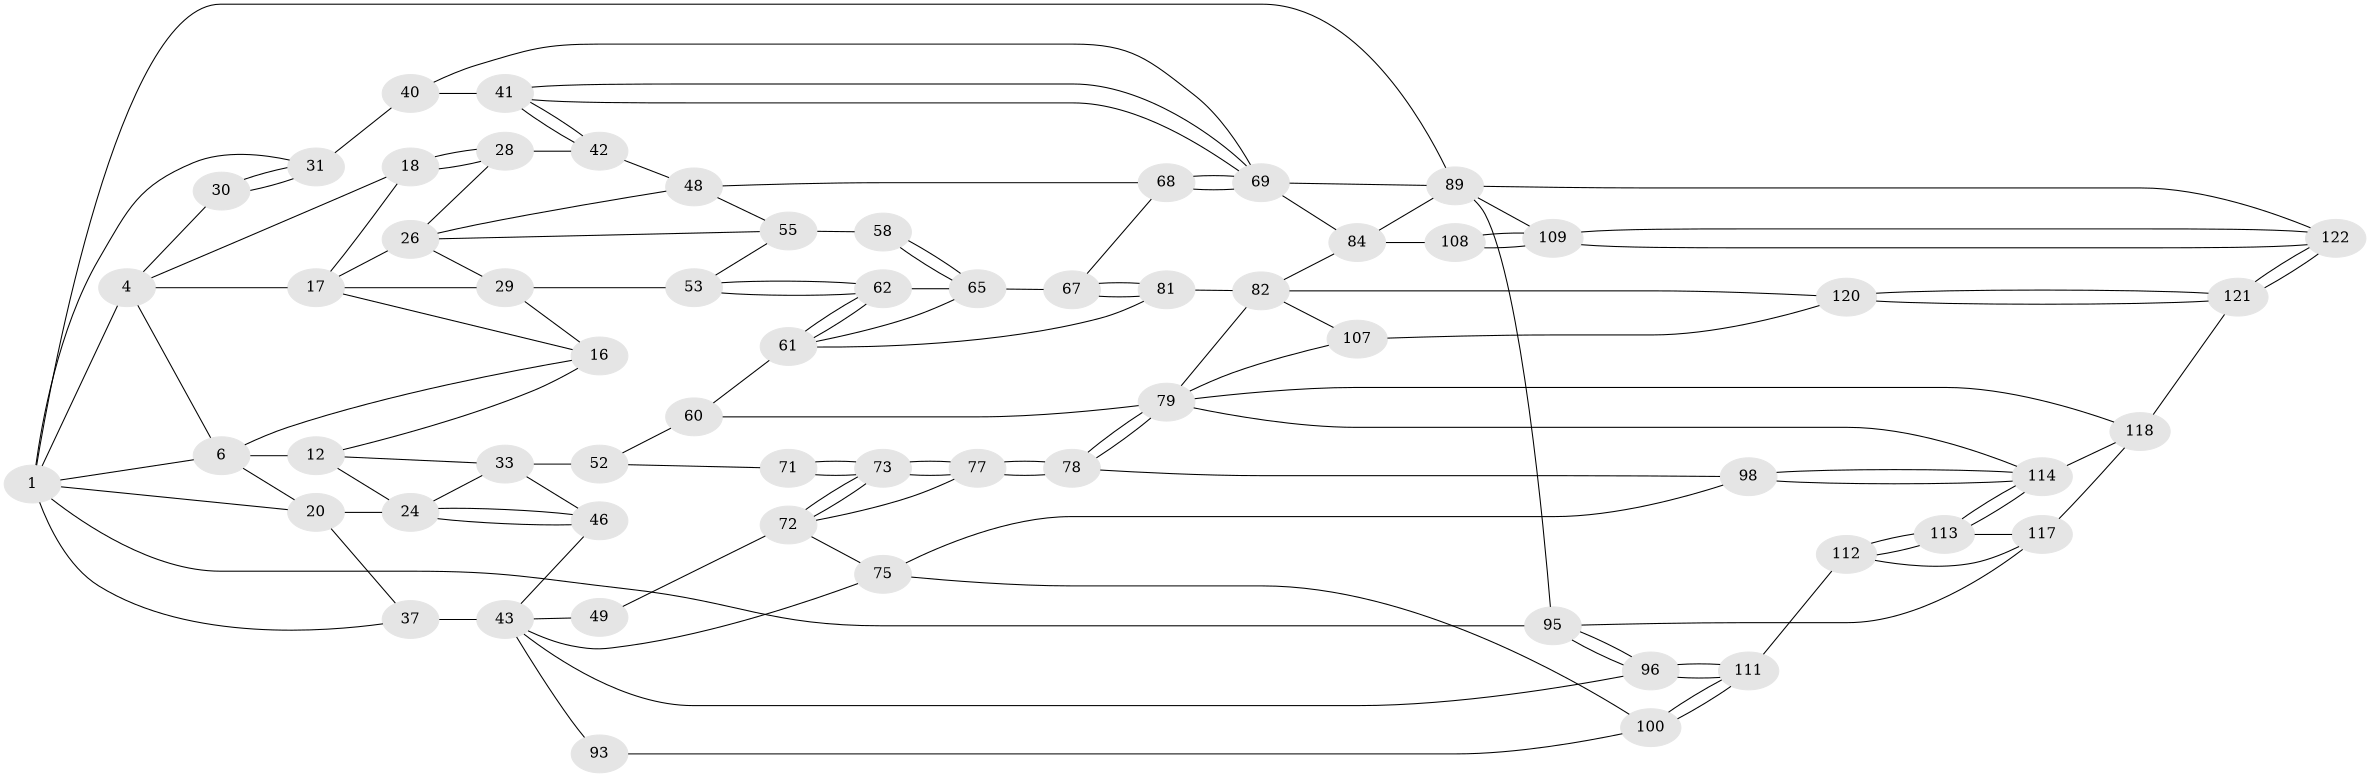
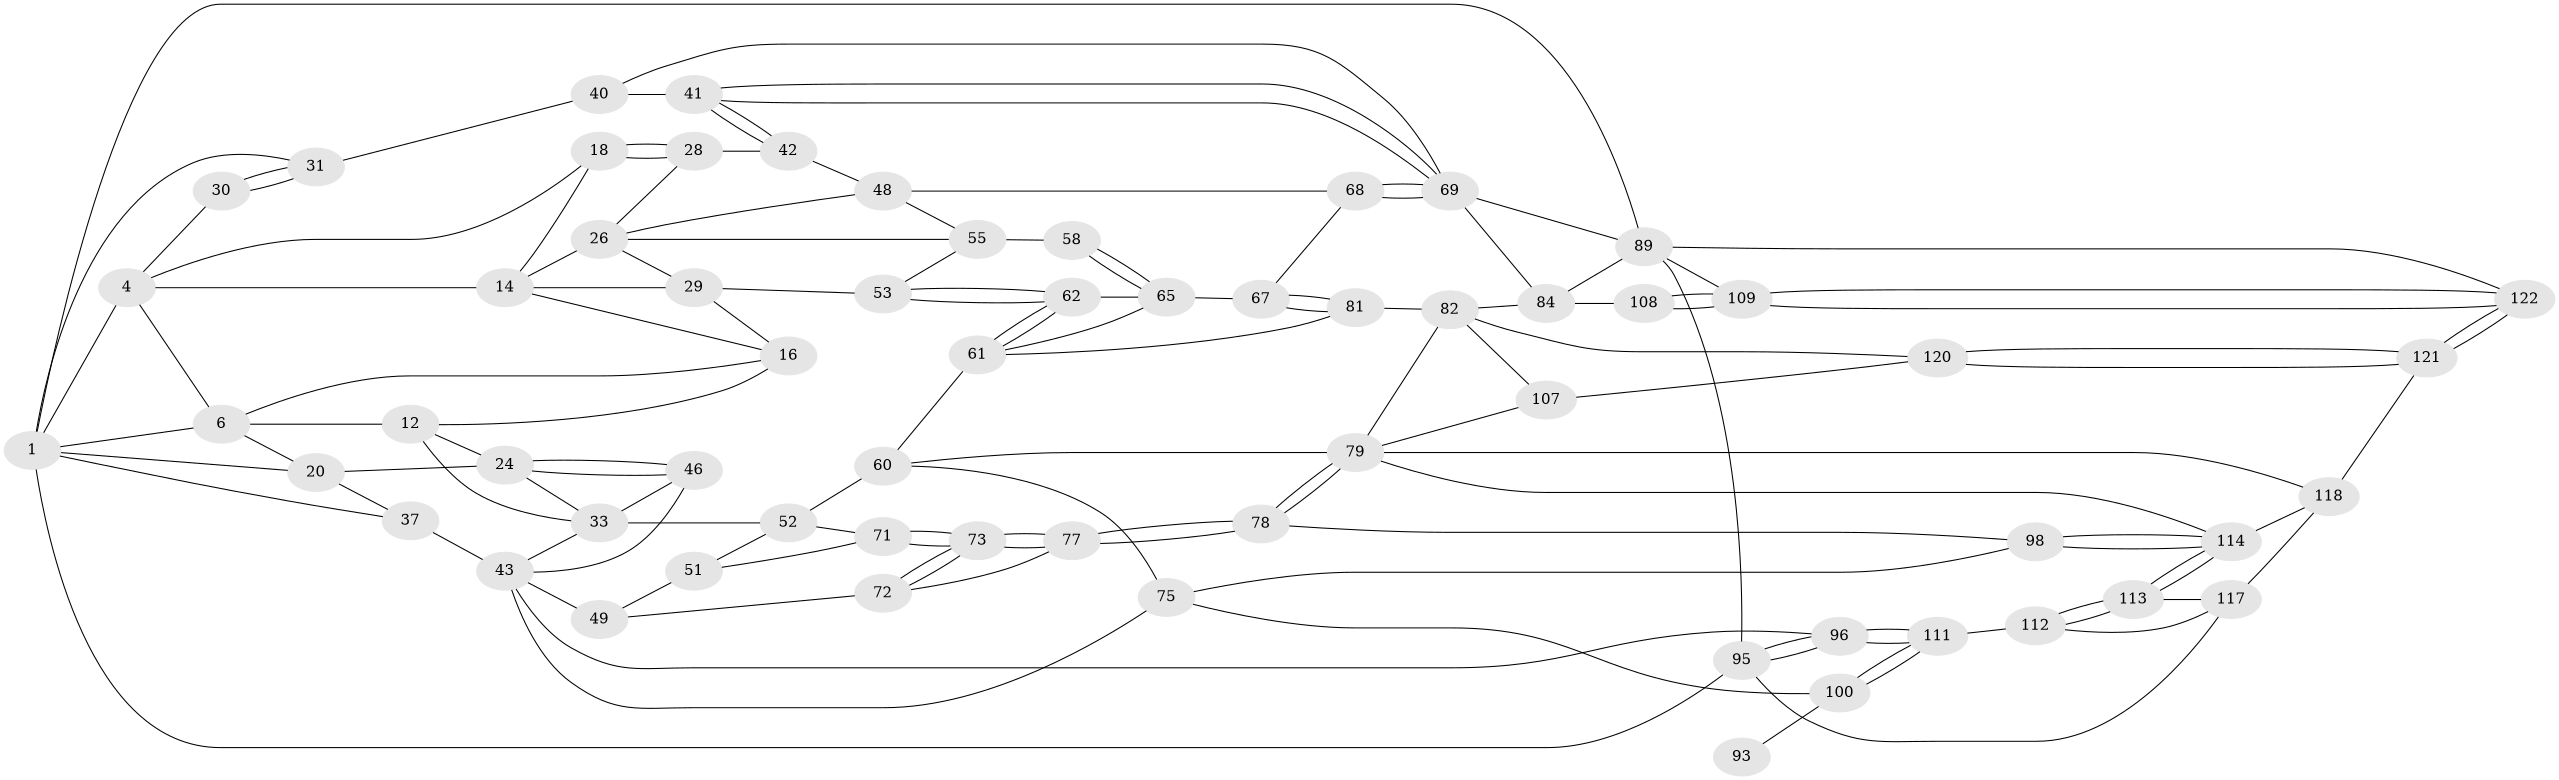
(316, 288) -> (505, 288)
(836, 550) -> (1052, 489)
none -> (694, 571)
(549, 688) -> (552, 547)
